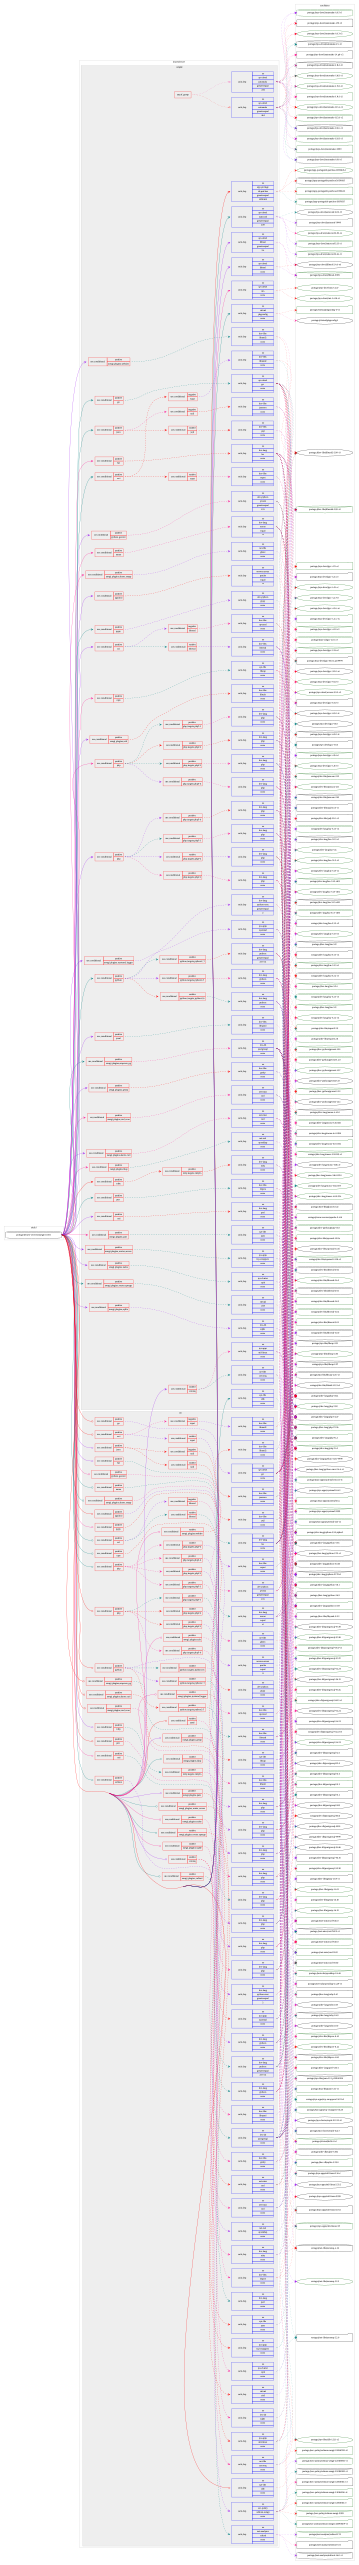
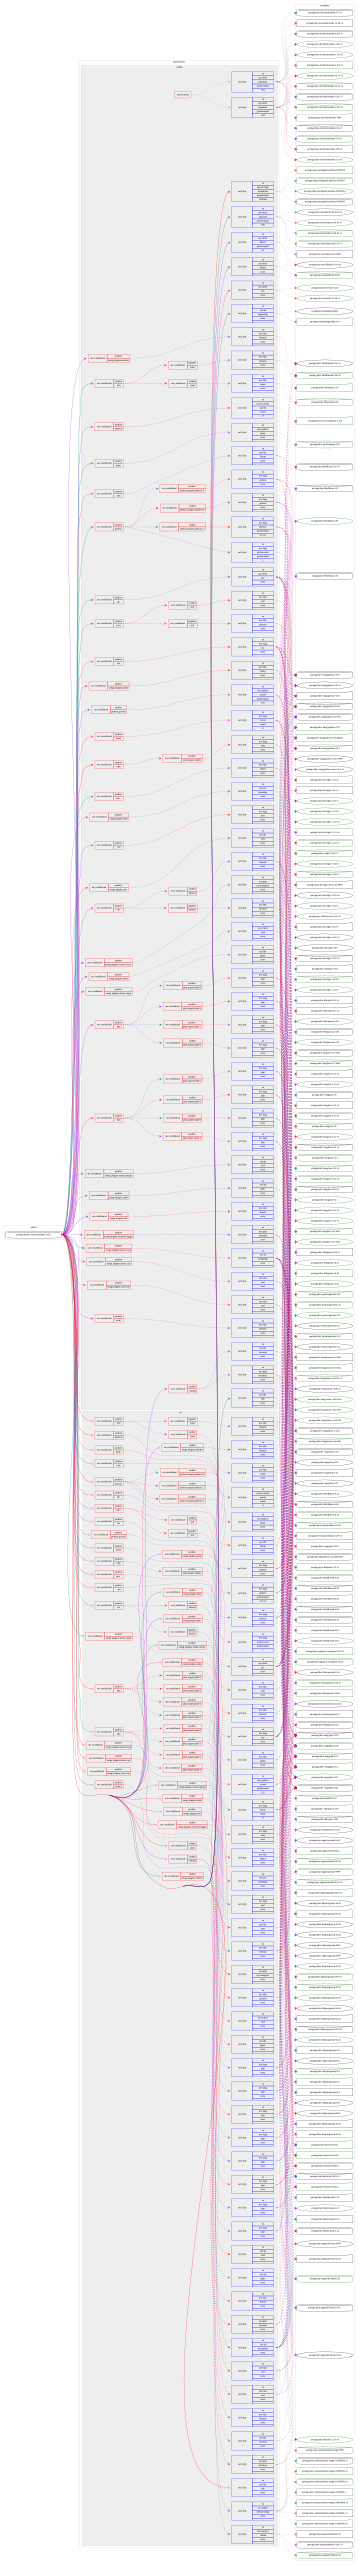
(325, 776) -> (325, 1042)
none -> (325, 864)
